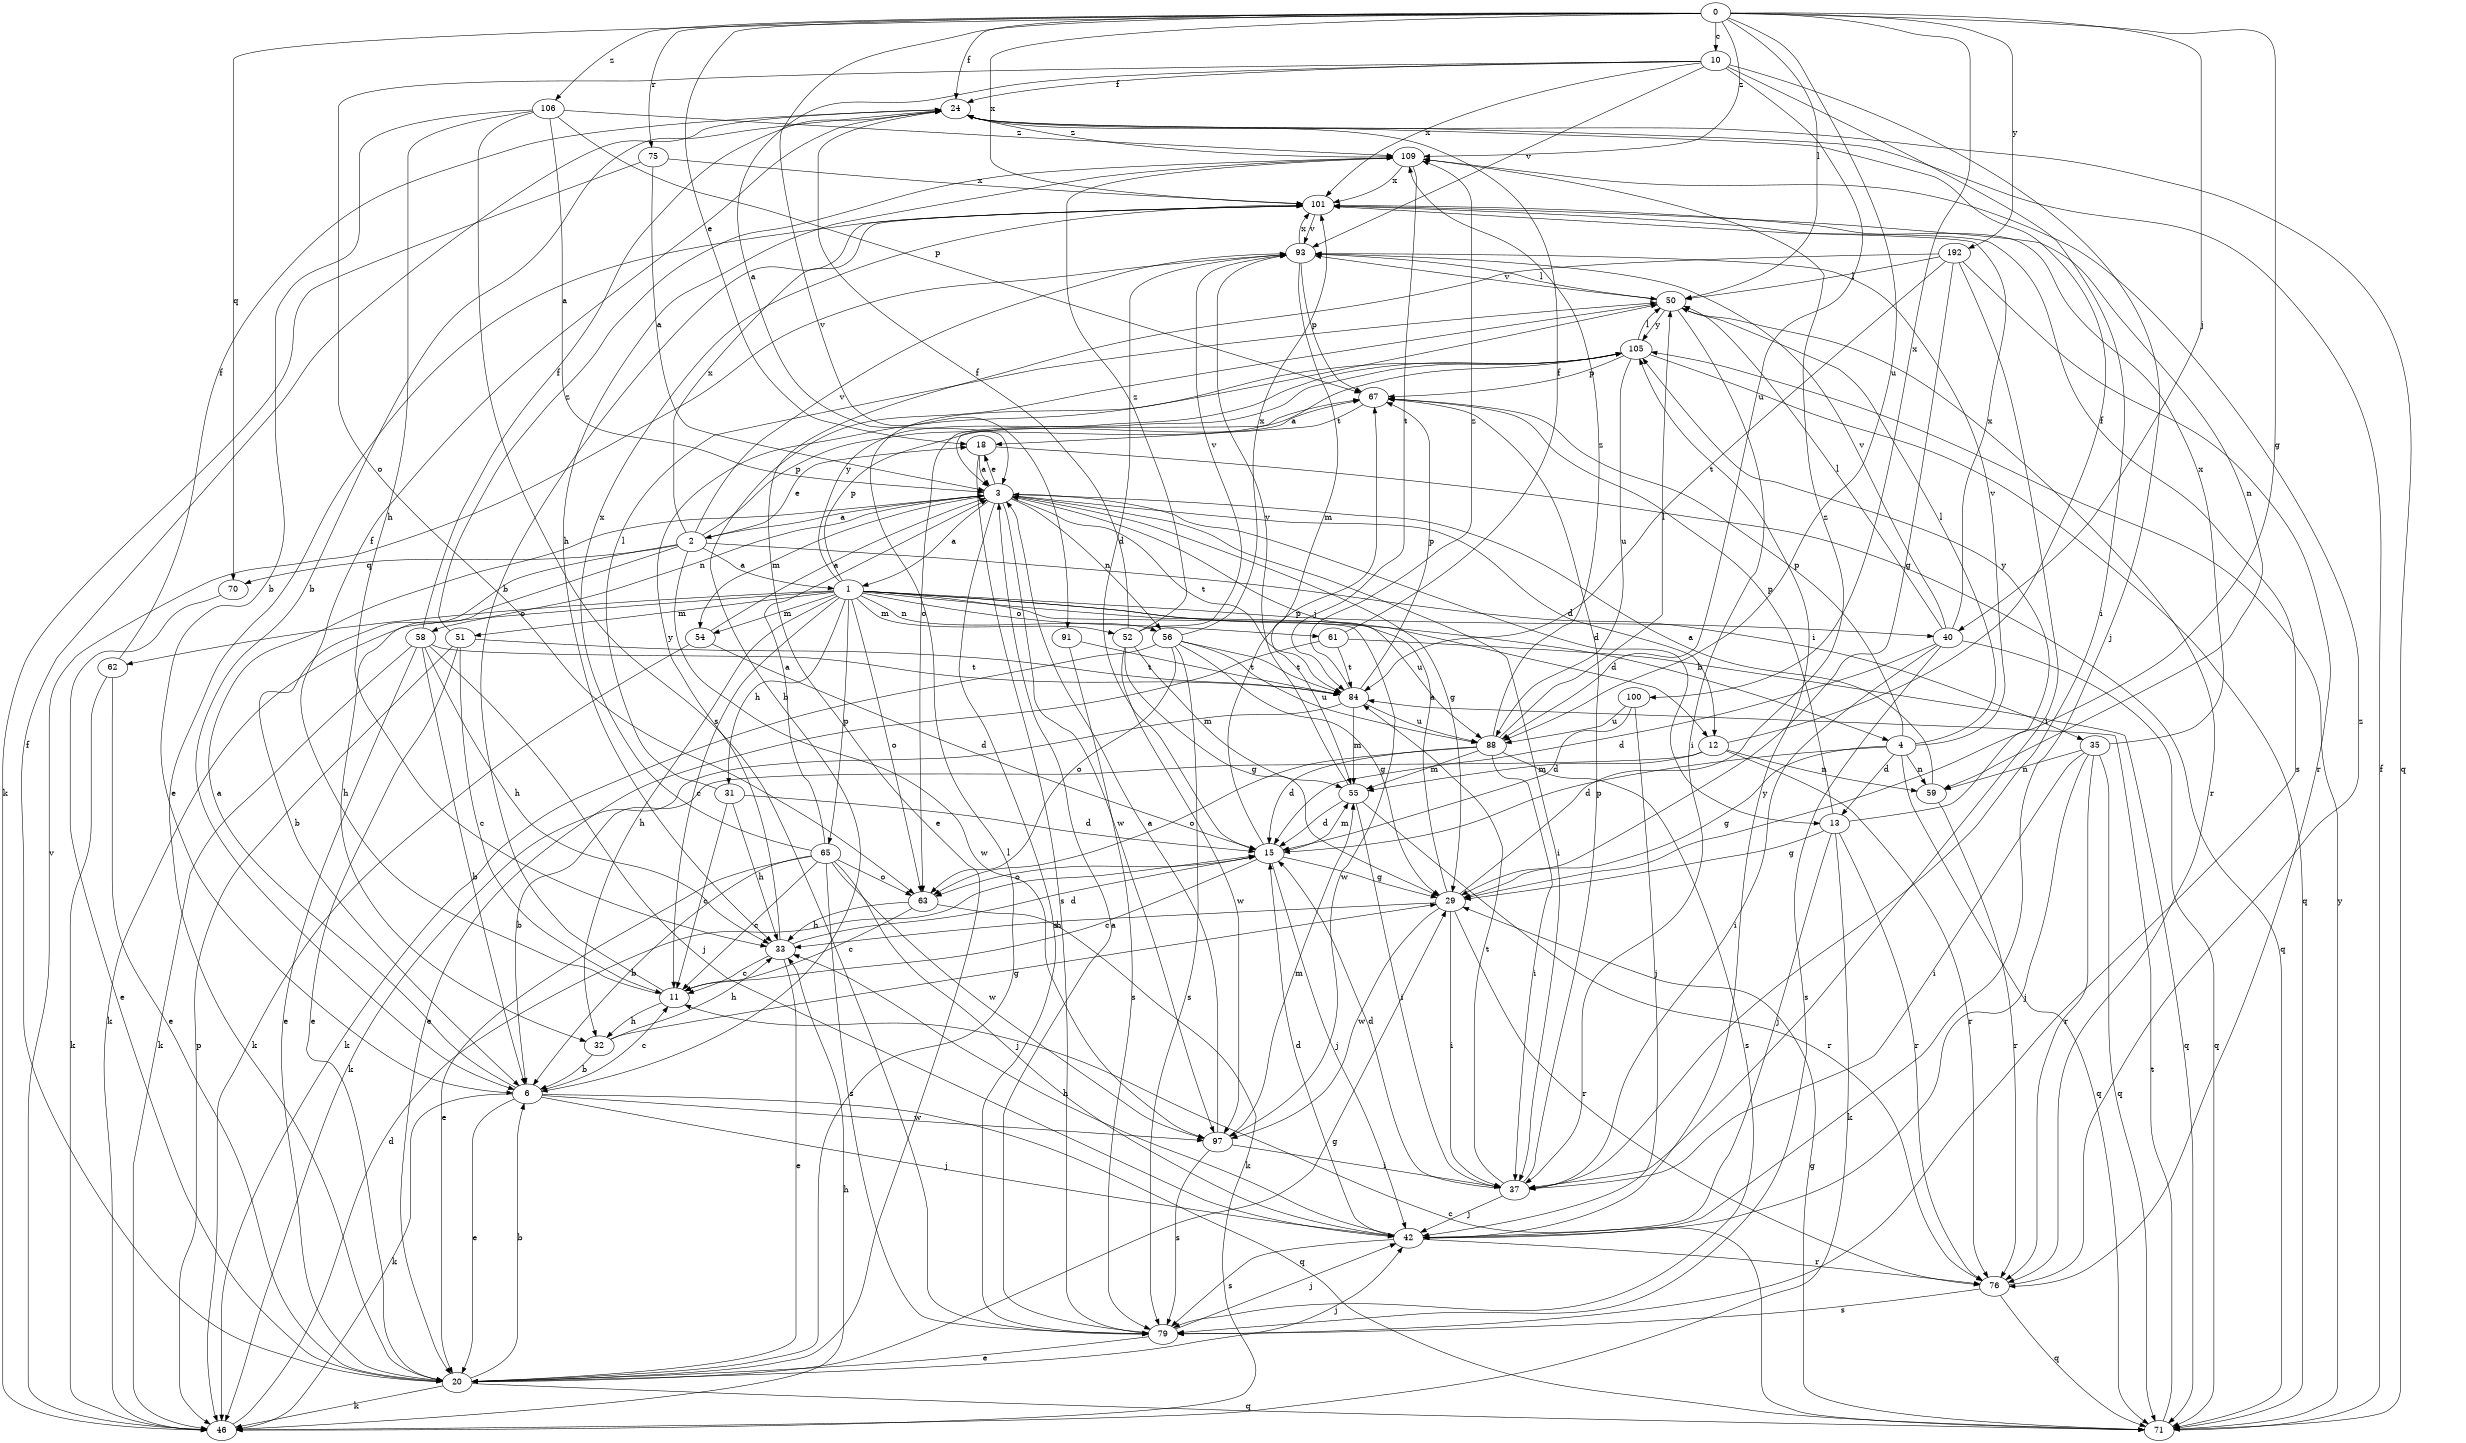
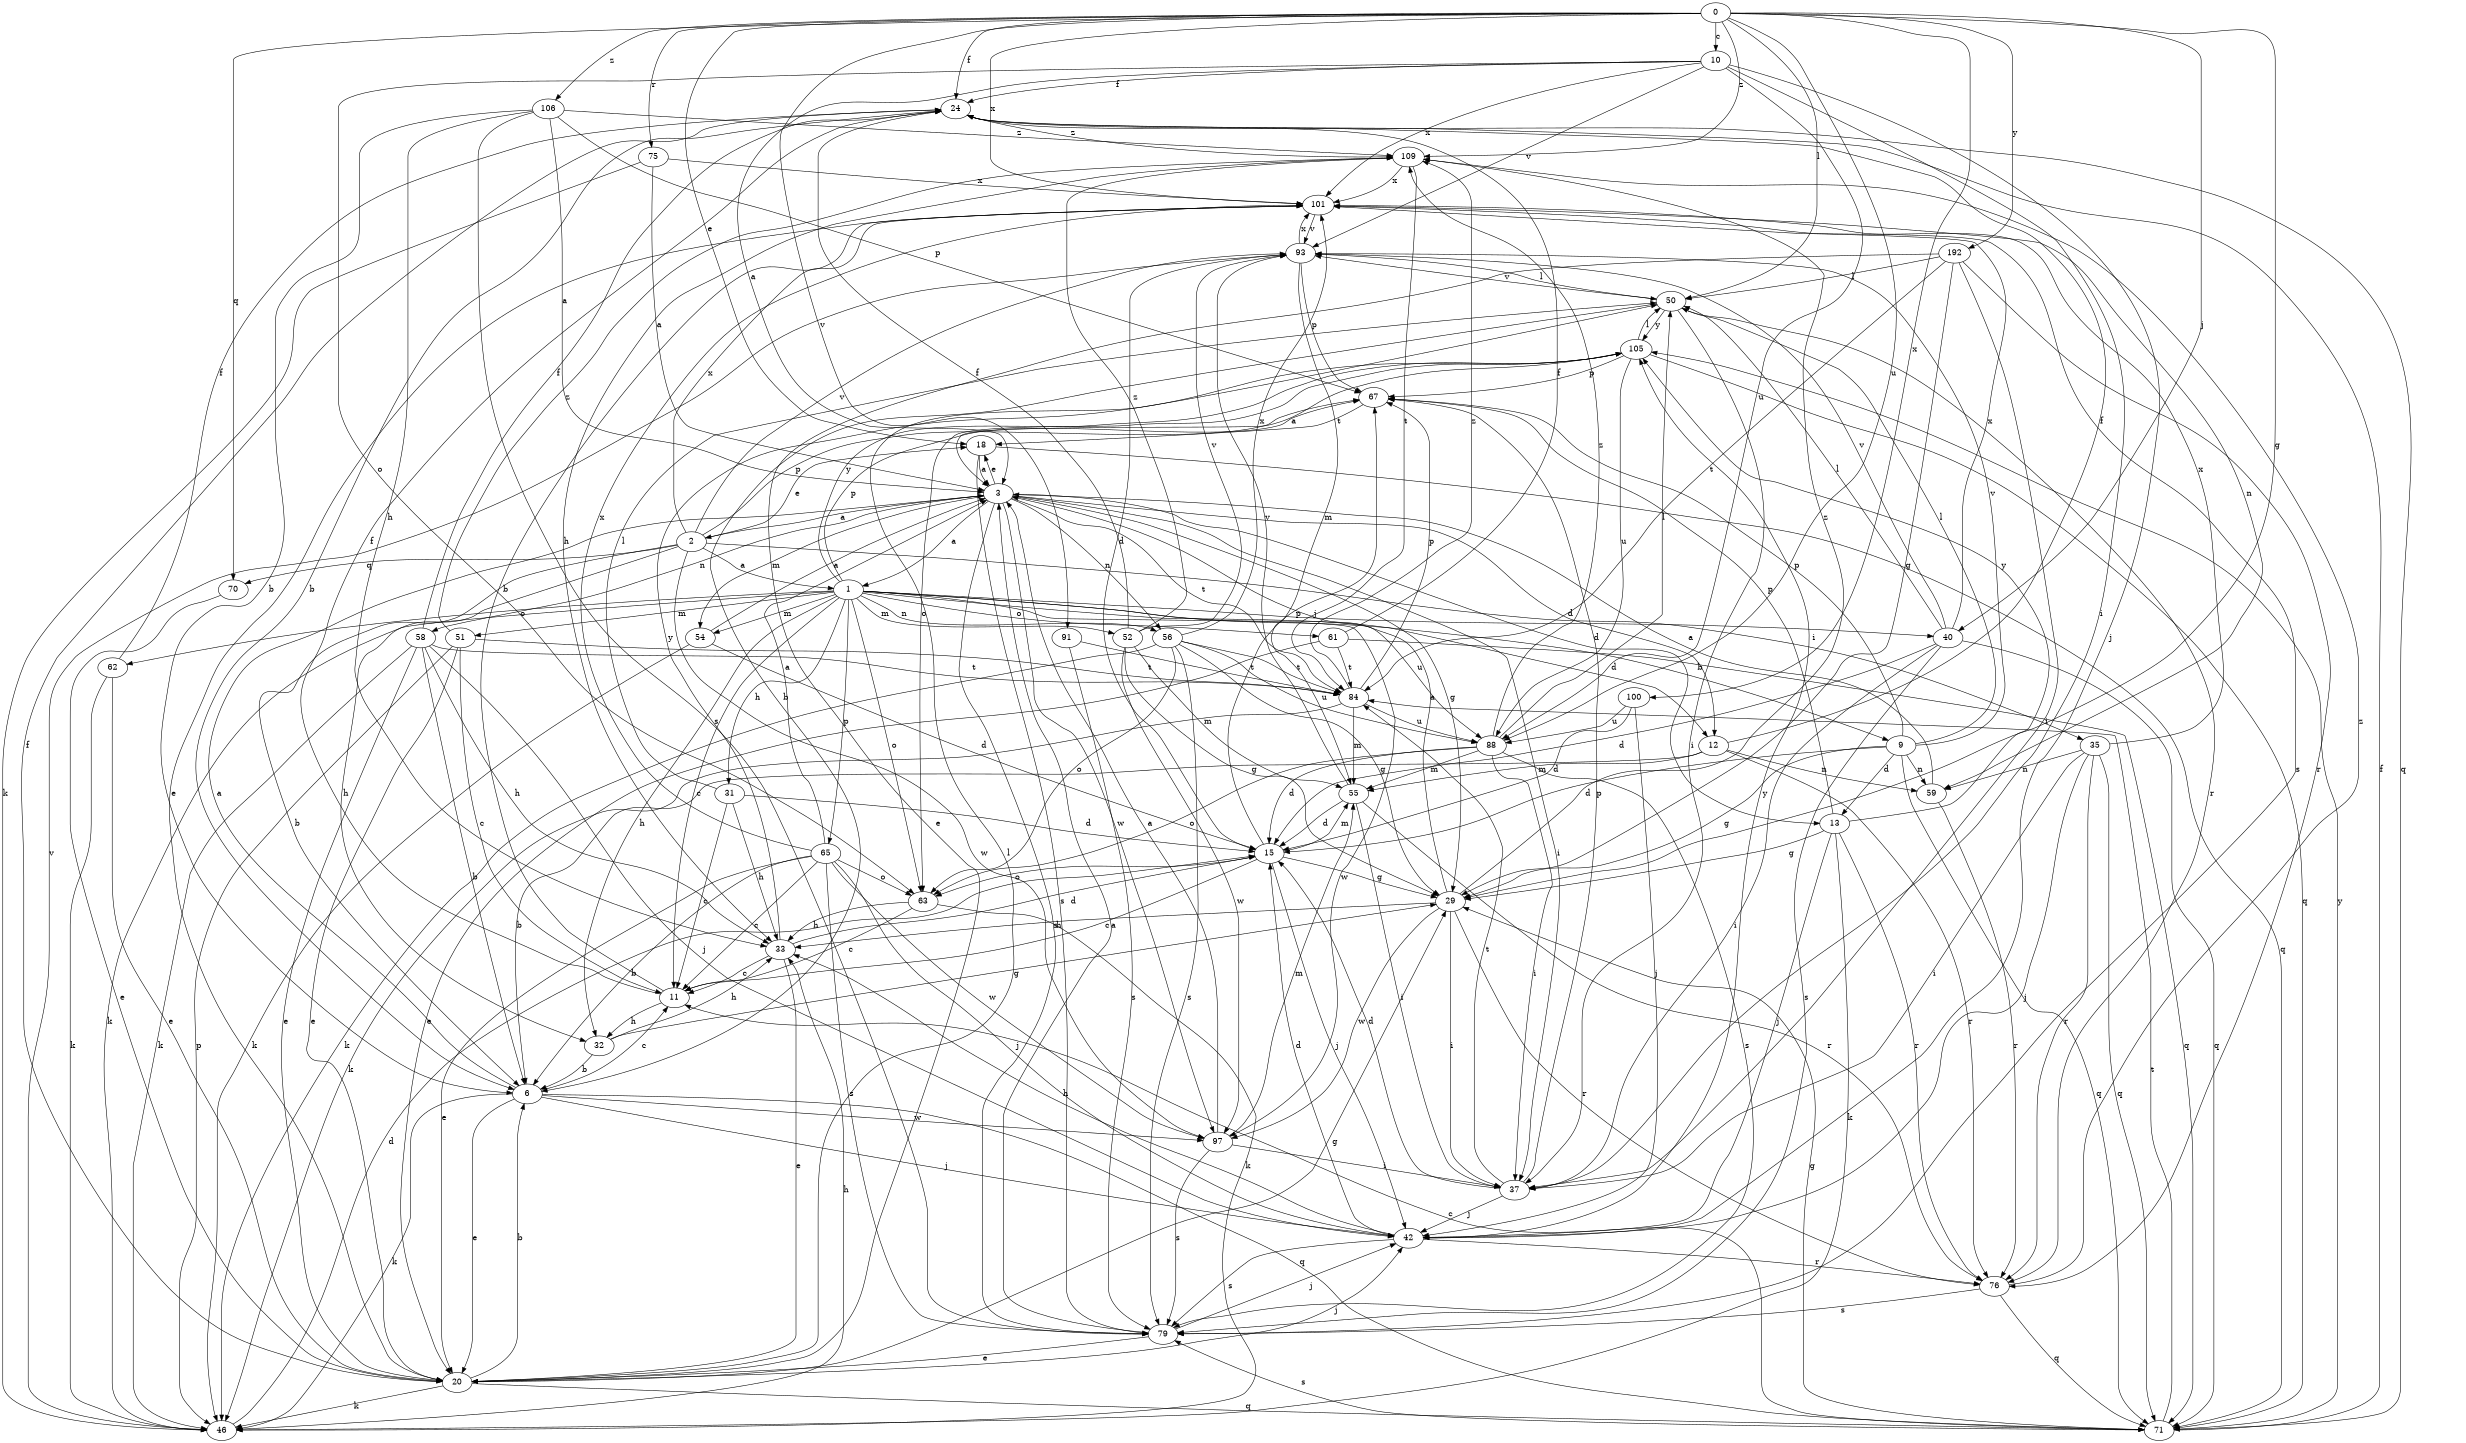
(1901, 746) -> (1901, 746)
none -> (1656, 1424)
